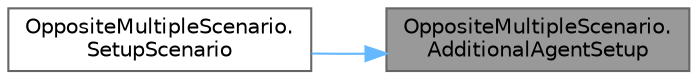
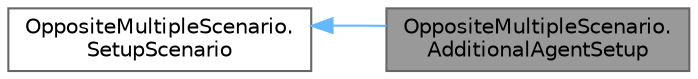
(339, 54) -> (359, 26)
